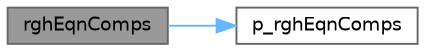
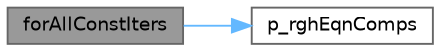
(88, 26) -> (95, 26)
